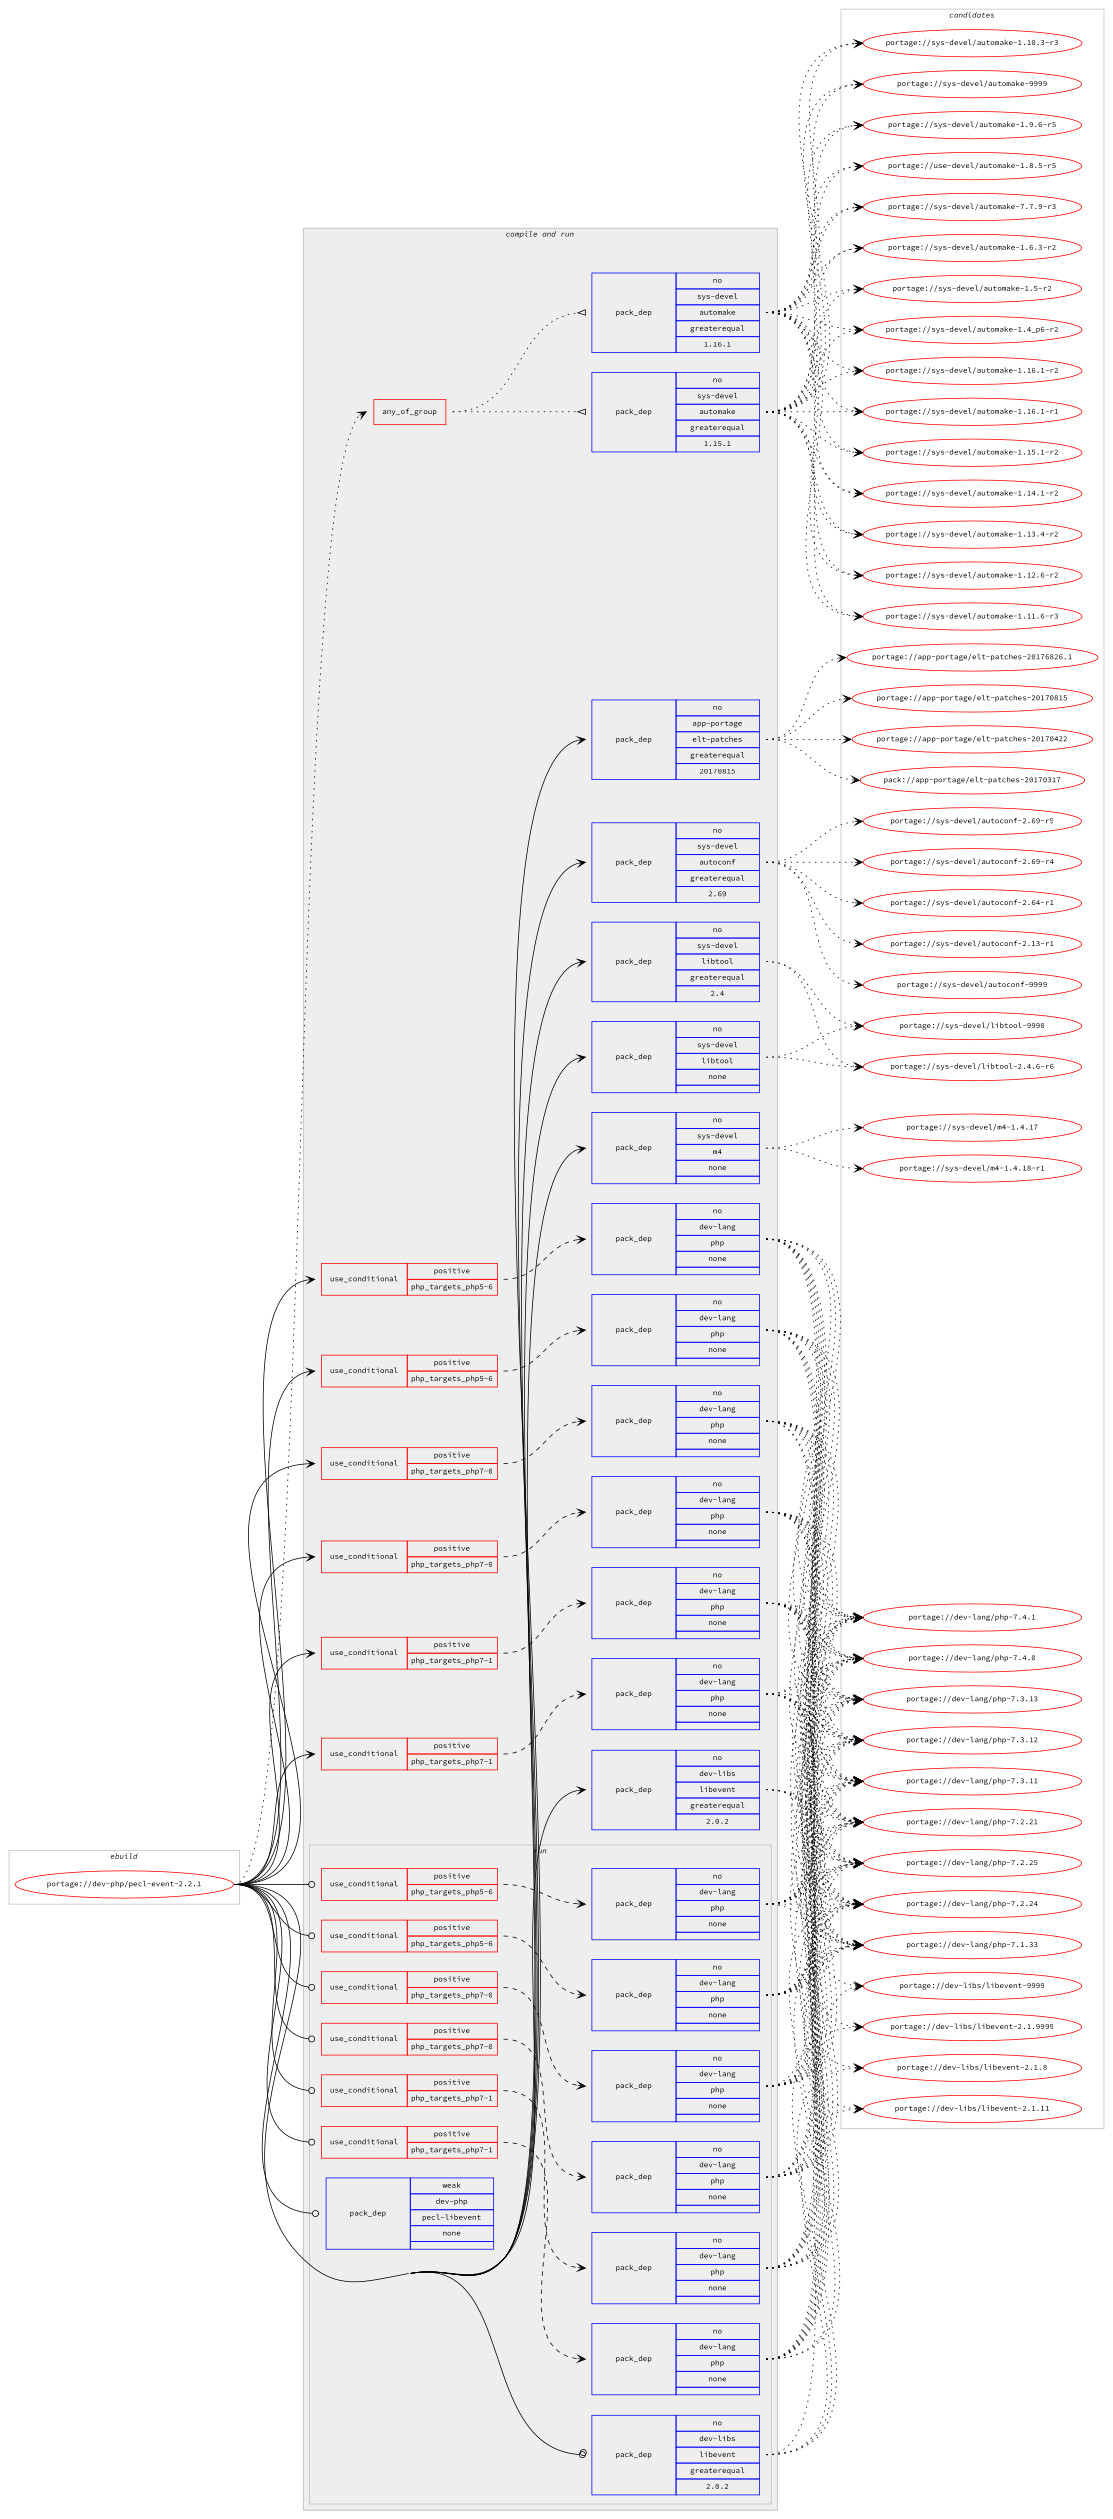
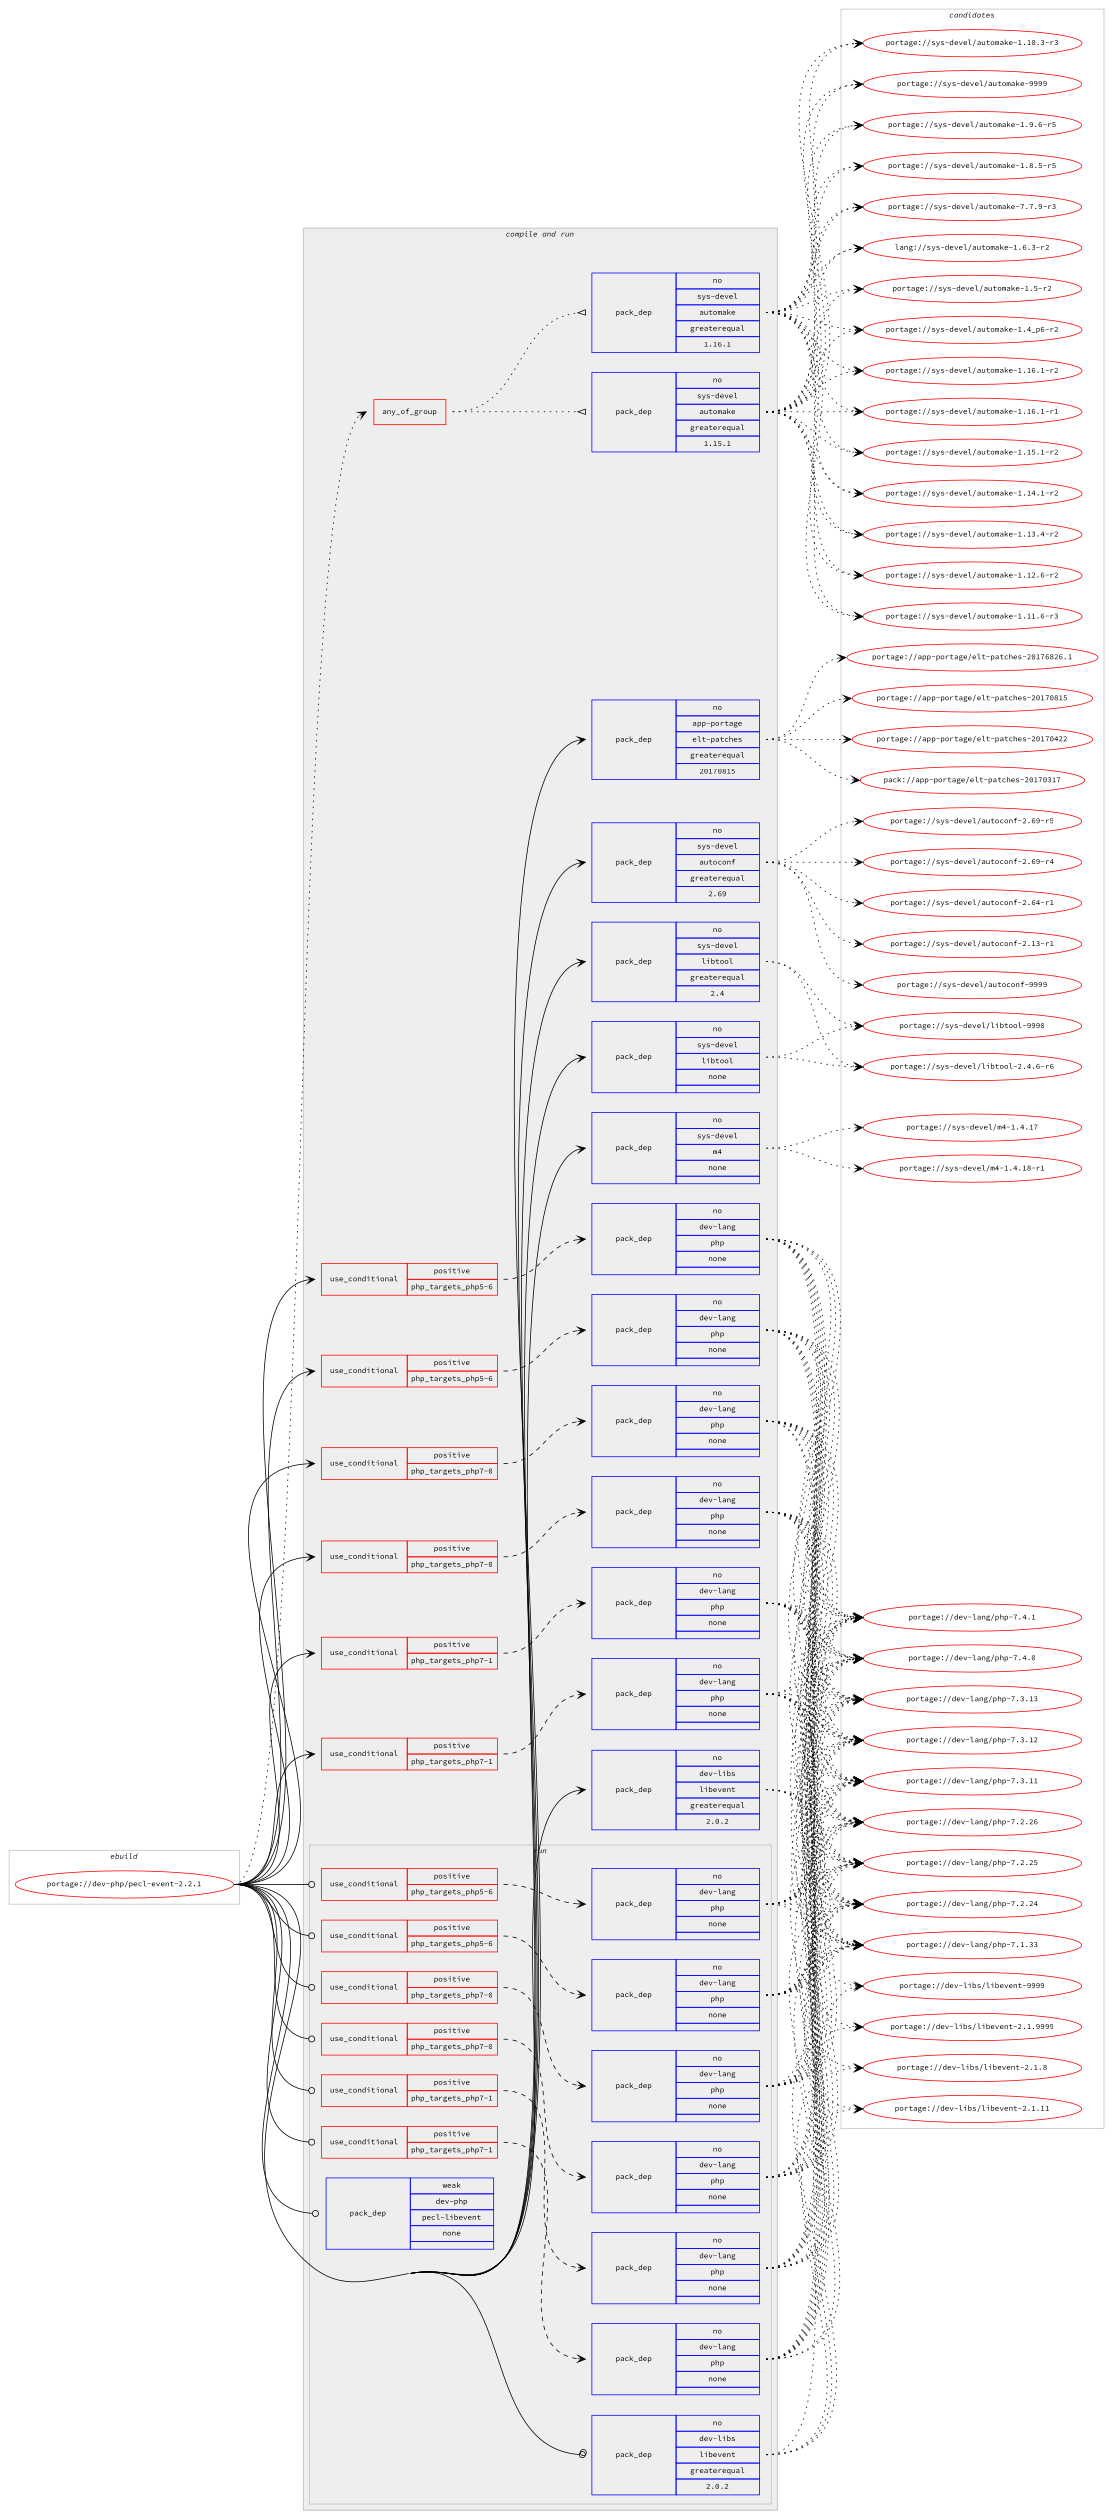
(972, 166) -> (972, 166)
(972, 248) -> (972, 248)
(972, 1822) -> (972, 1822)
